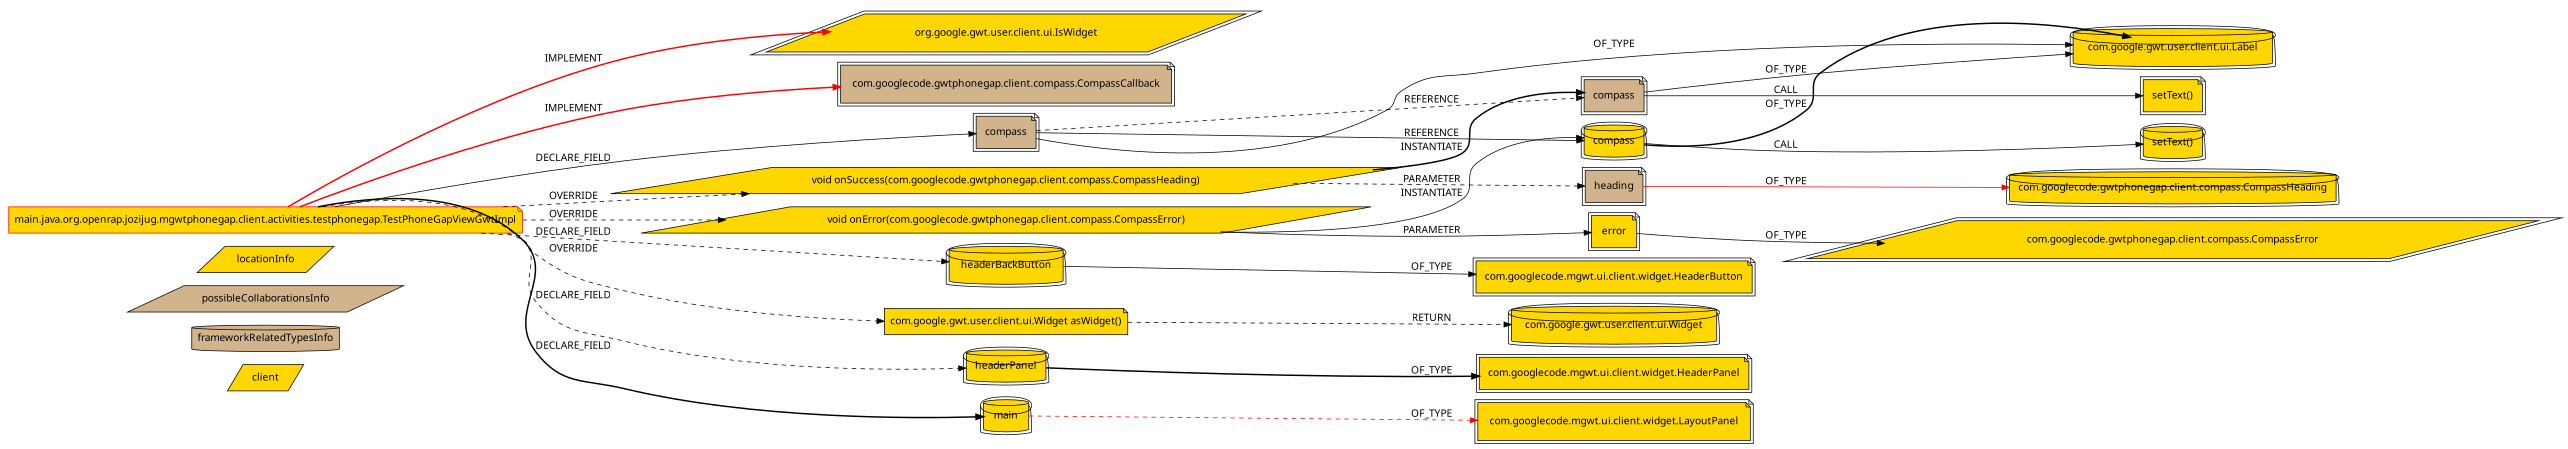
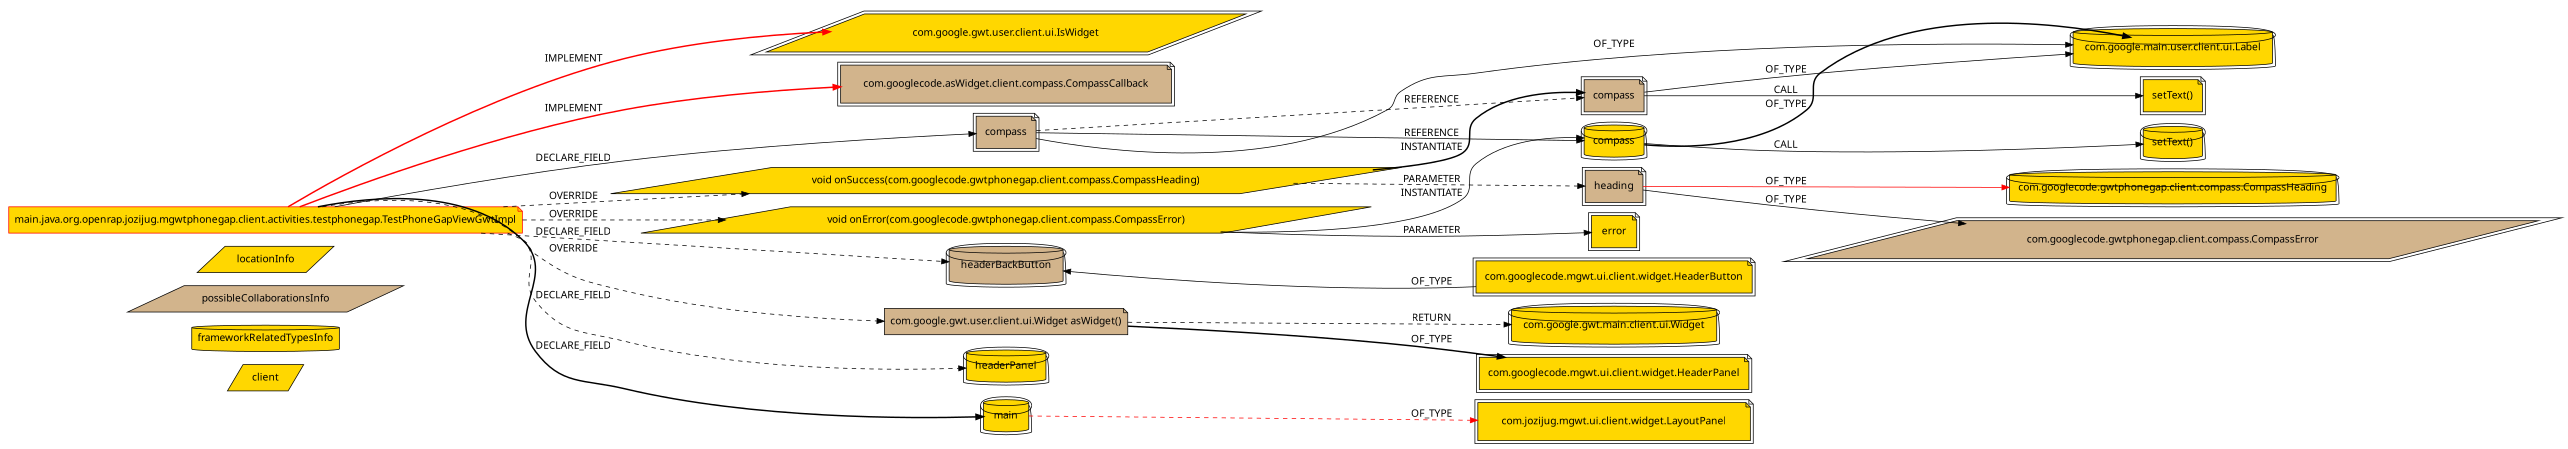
(1006, 33) -> (1006, 33)
(2173, 48) -> (2173, 48)
(1006, 84) -> (1006, 84)
(2173, 240) -> (2173, 240)
(1757, 241) -> (1801, 208)
(1006, 265) -> (1006, 265)
(1266, 270) -> (1273, 285)
(1006, 322) -> (1006, 322)
(1614, 325) -> (1614, 325)
(266, 338) -> (266, 338)
(1259, 375) -> (1313, 337)
(1614, 422) -> (1614, 422)
